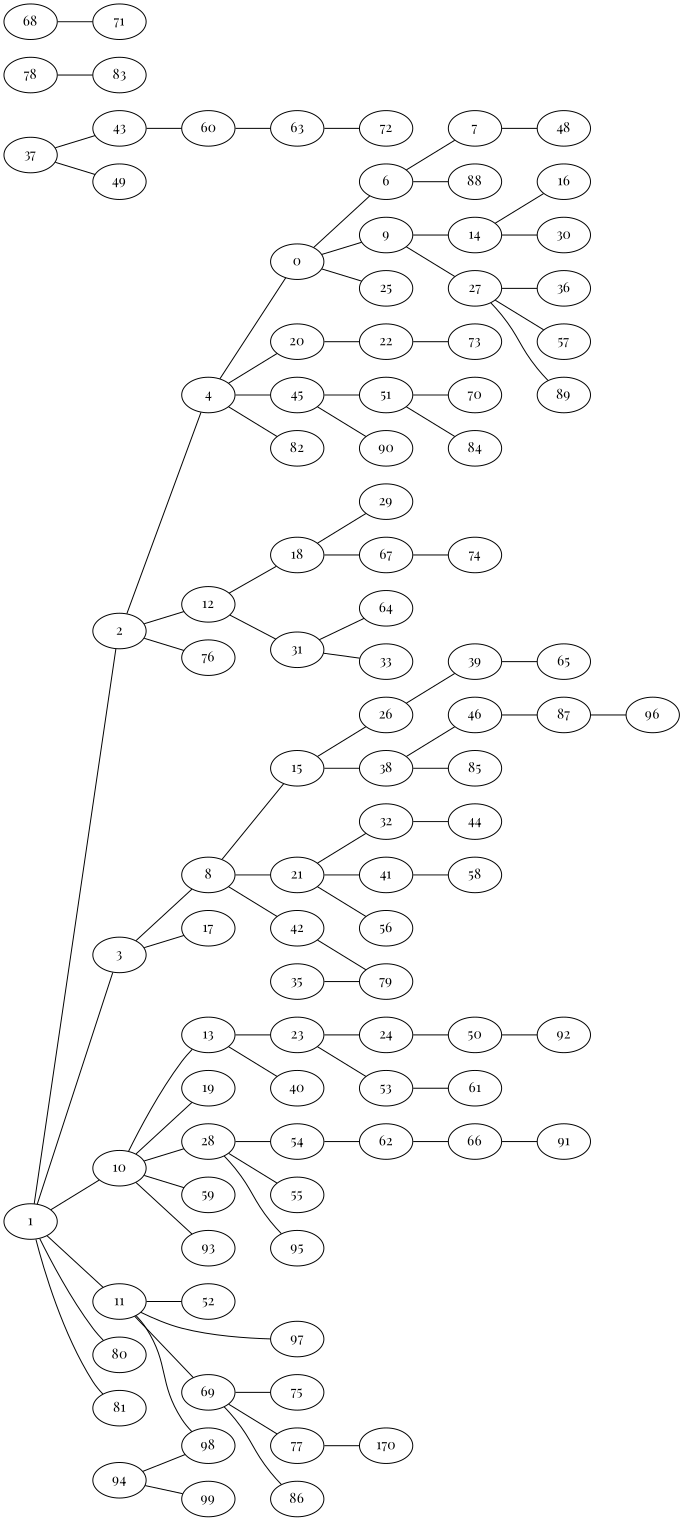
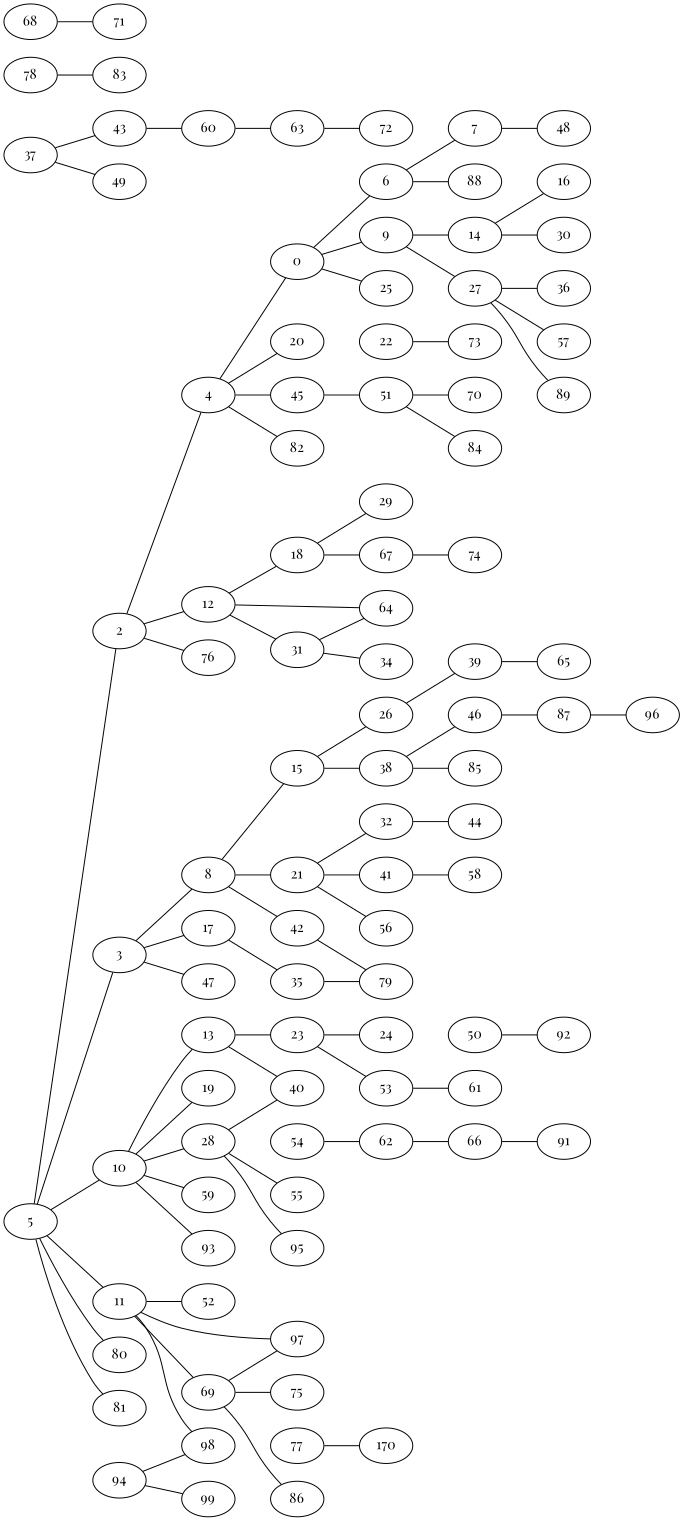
(342, 342) -> none
(386, 448) -> none
none -> (297, 606)
(386, 662) -> (386, 662)
none -> (253, 955)
none -> (208, 982)
(431, 1035) -> none
(253, 1142) -> (253, 1115)
(31, 1222) -> (31, 1222)
(253, 1419) -> (253, 1366)
